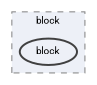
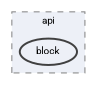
(48, 21) -> (48, 21)
